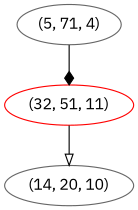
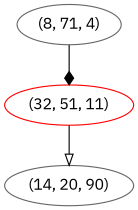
(69, 25) -> (69, 25)
(69, 186) -> (69, 186)
